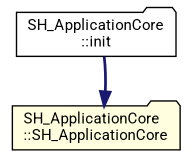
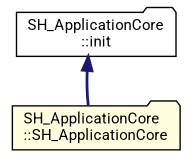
(105, 74) -> (87, 88)
